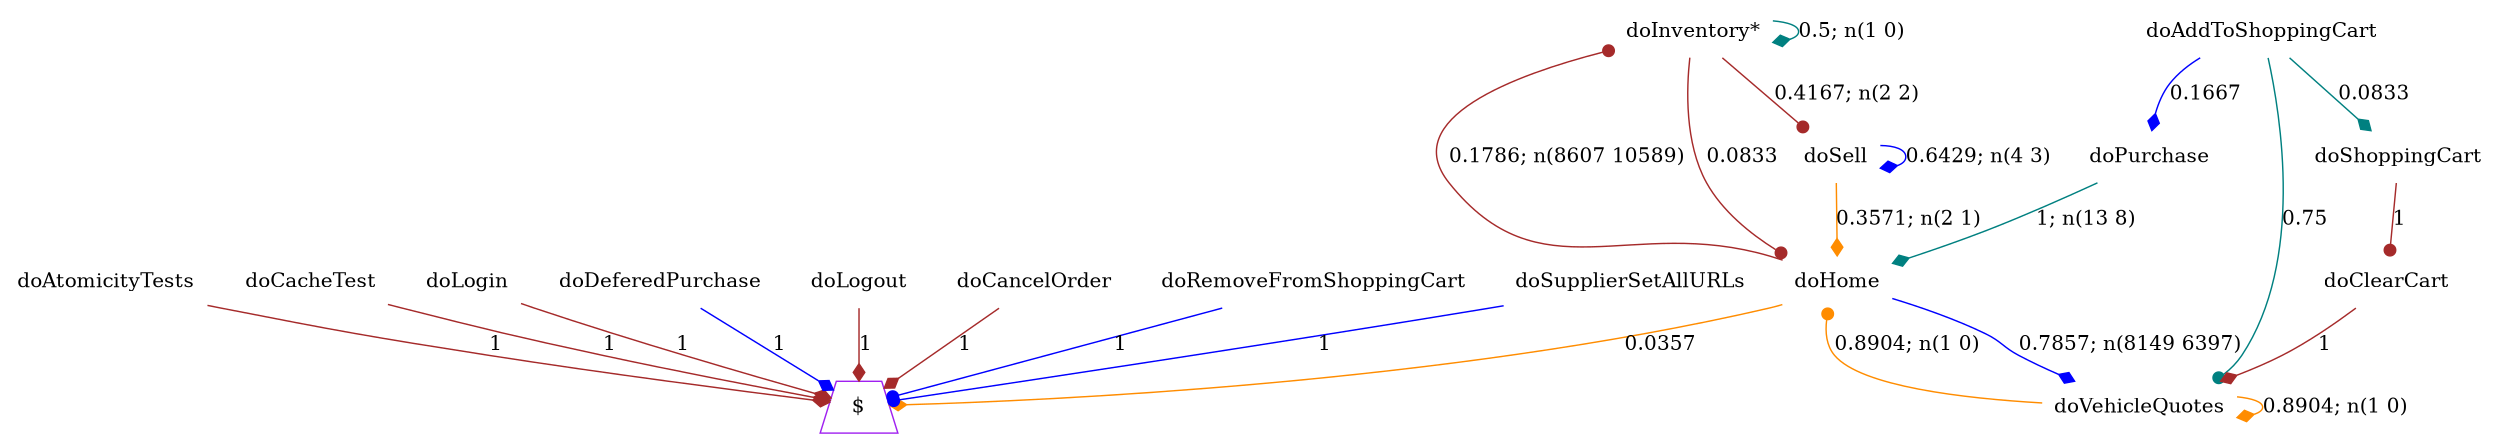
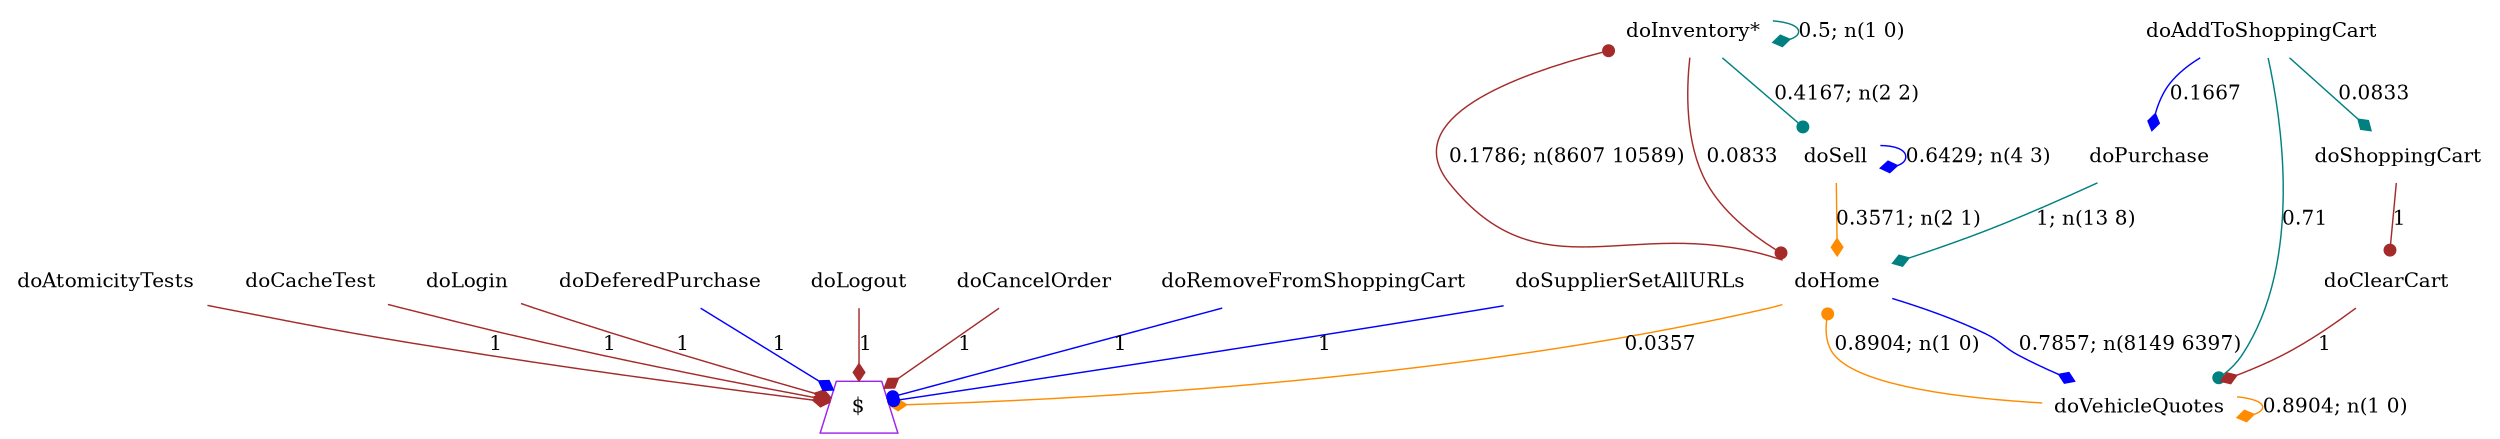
(1760, 90) -> (1760, 90)
(2305, 219) -> (2305, 219)
